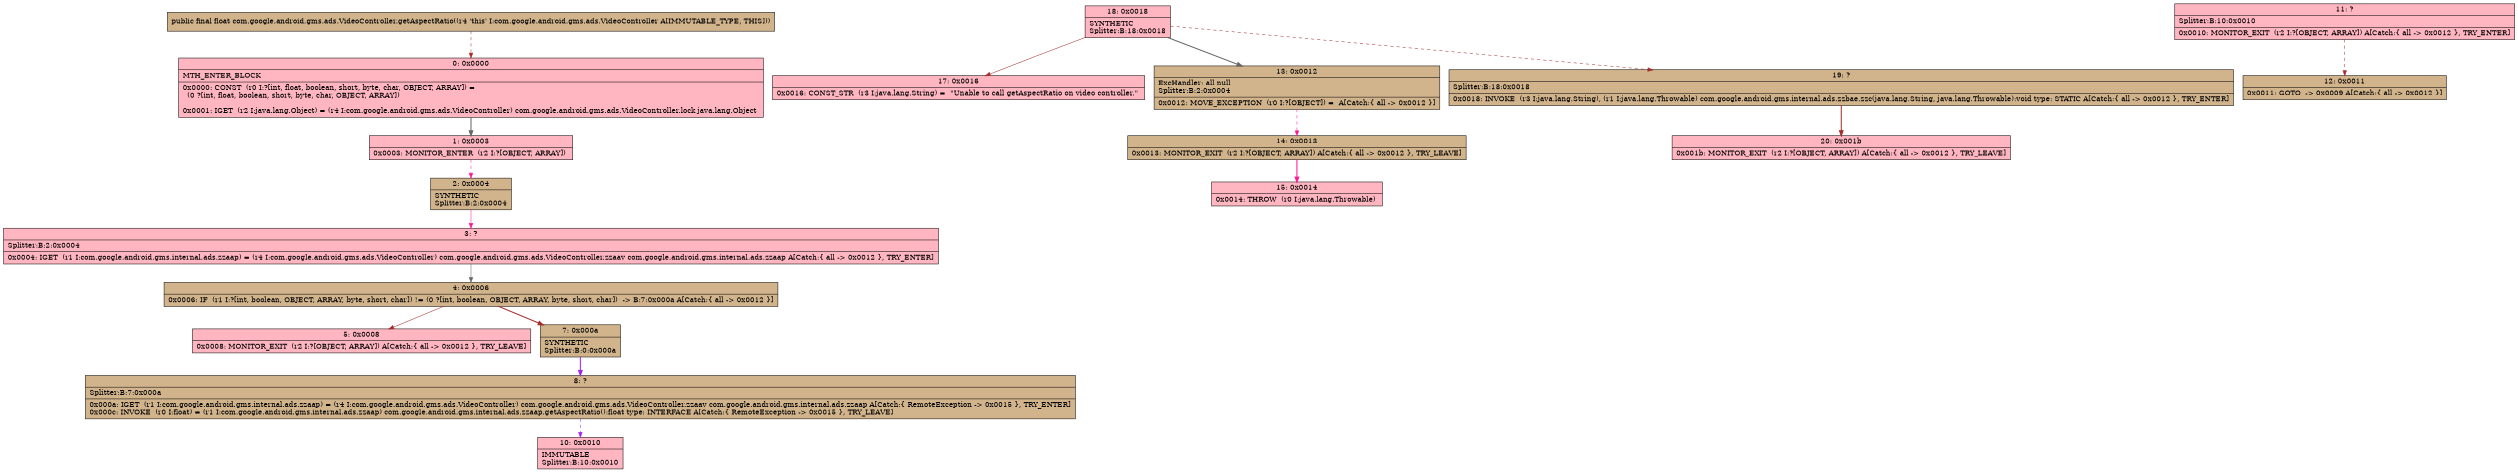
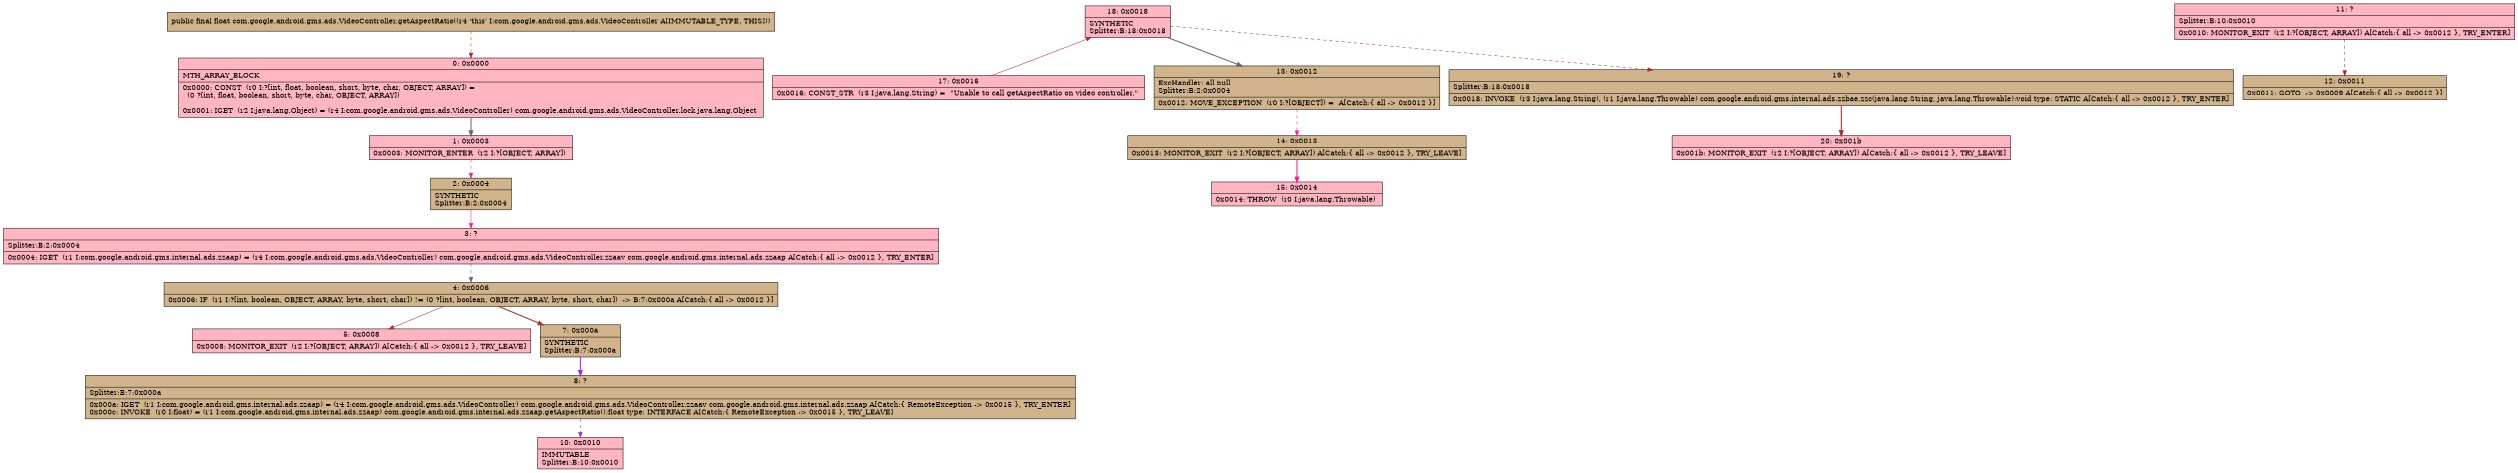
(1038, 55) -> (1039, 58)
(222, 76) -> (221, 76)
(471, 271) -> (471, 271)
(580, 351) -> (580, 351)
